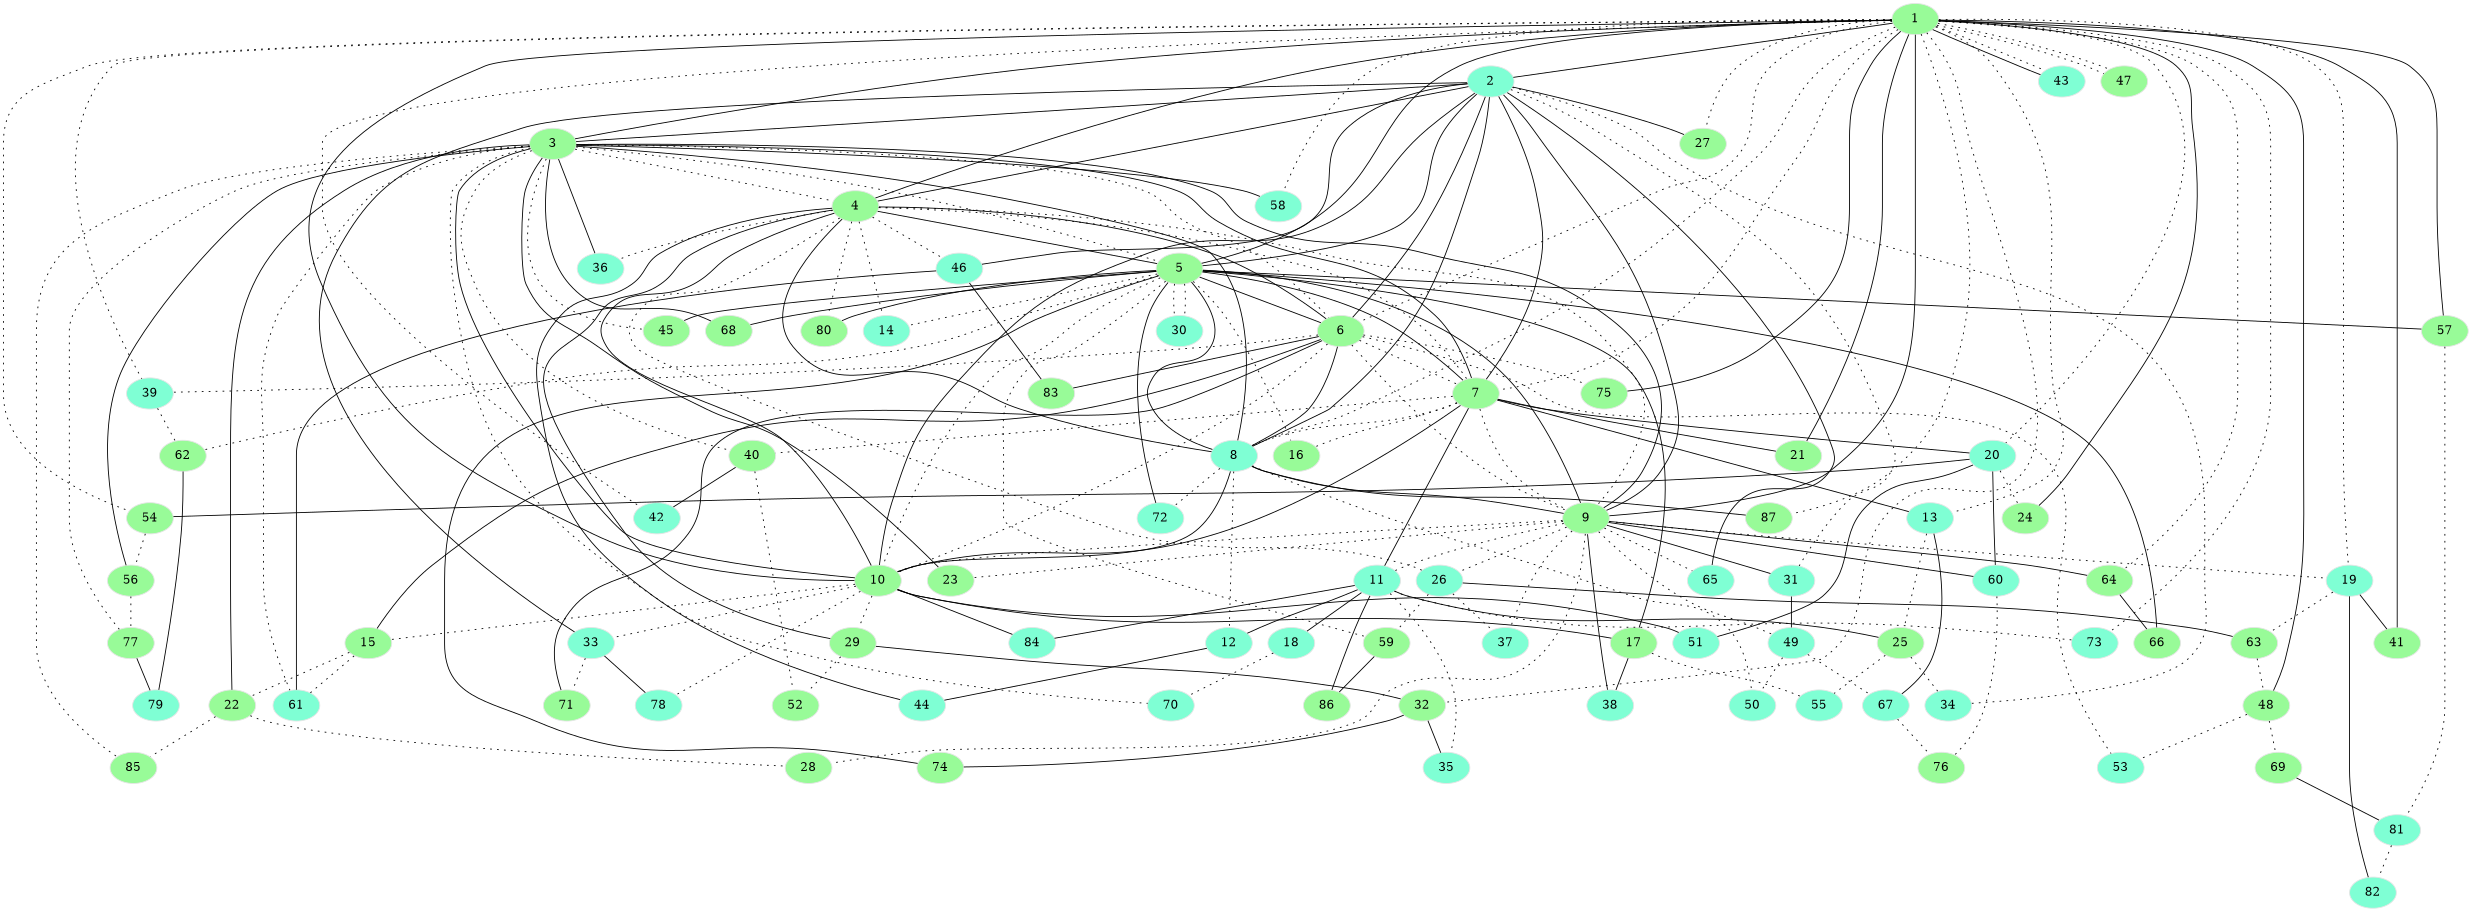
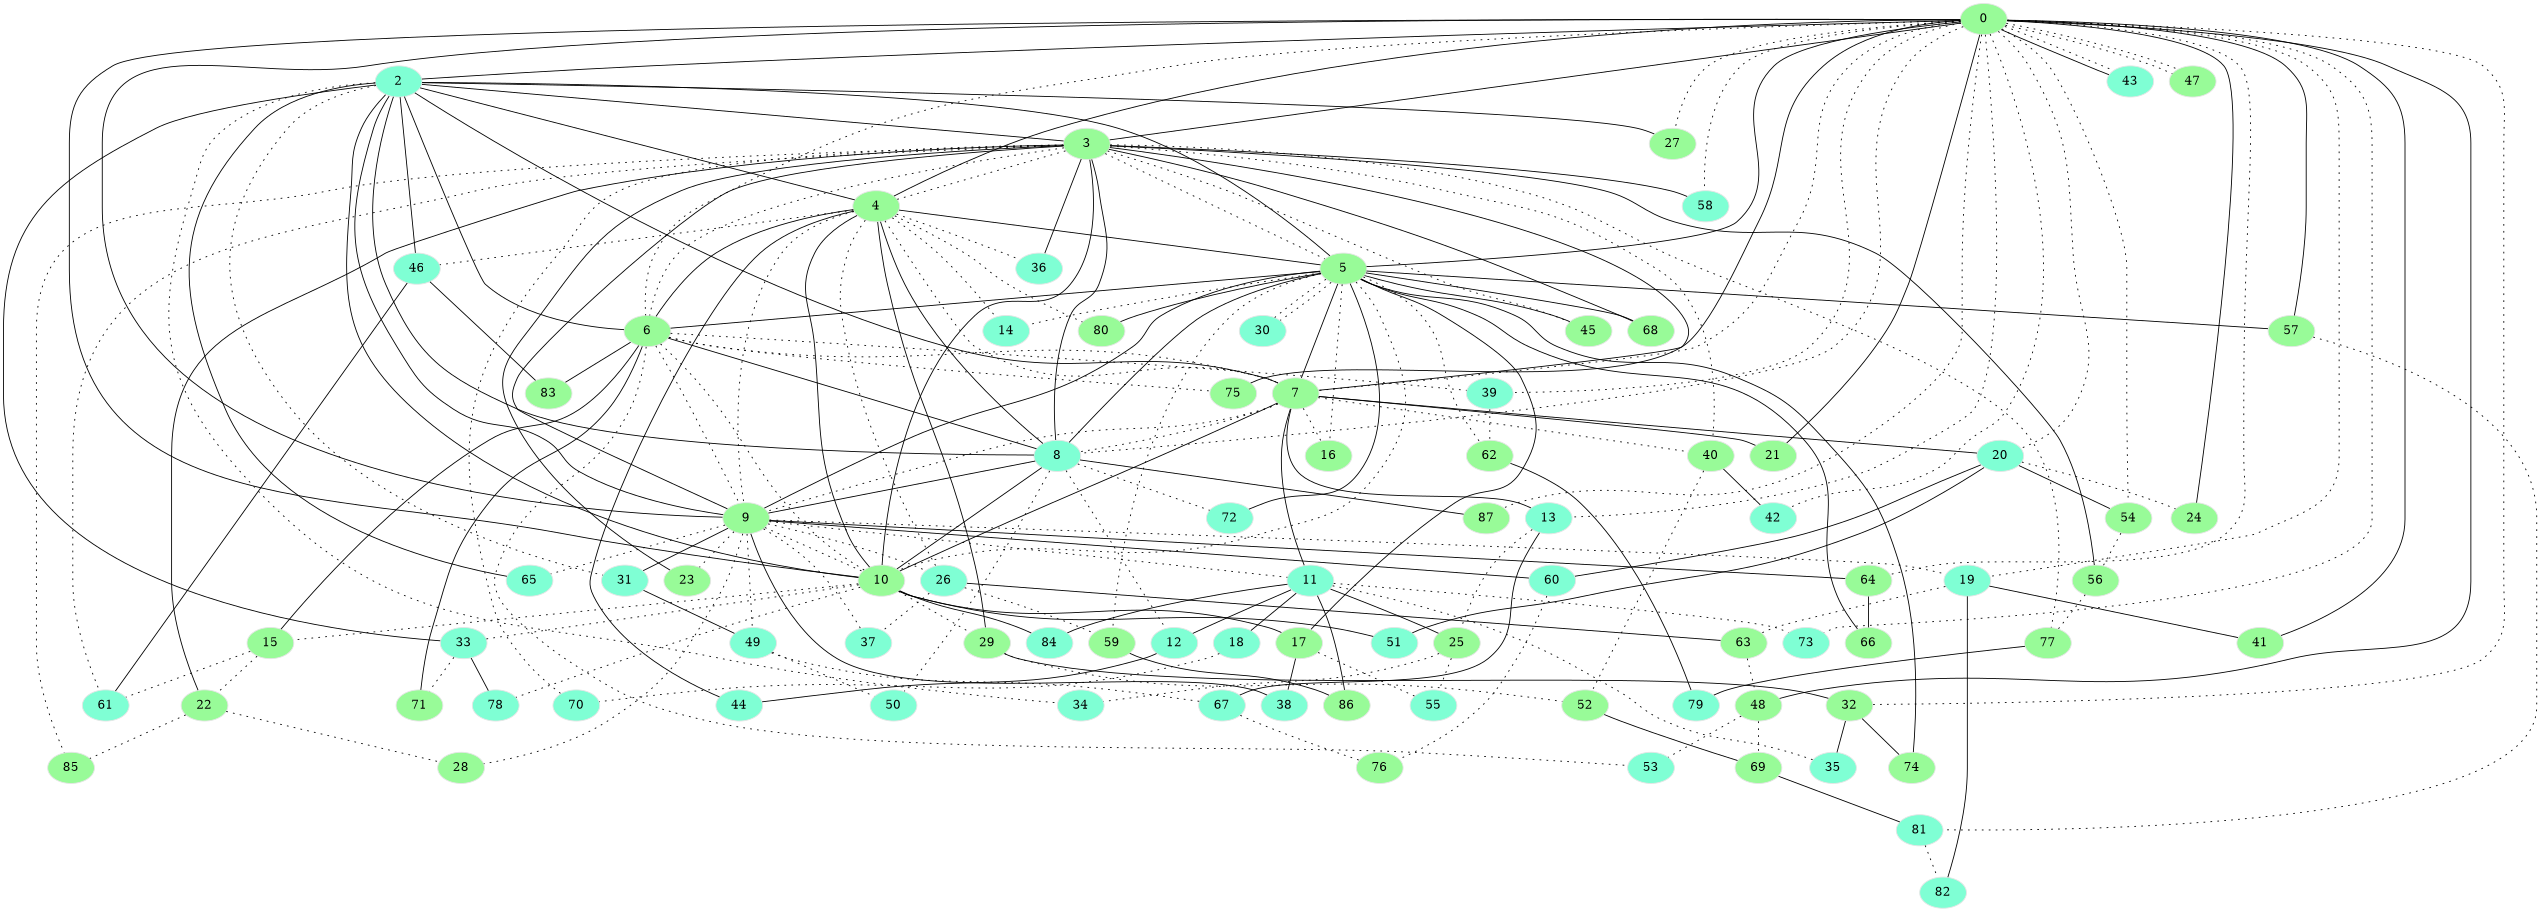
(1915, 19) -> (1984, 19)
none -> (1670, 739)
